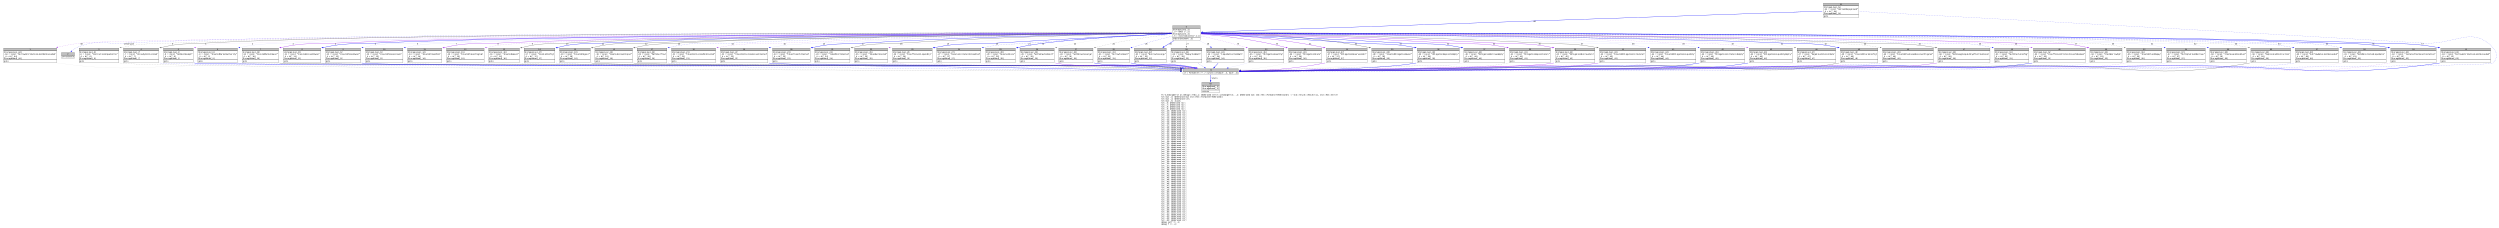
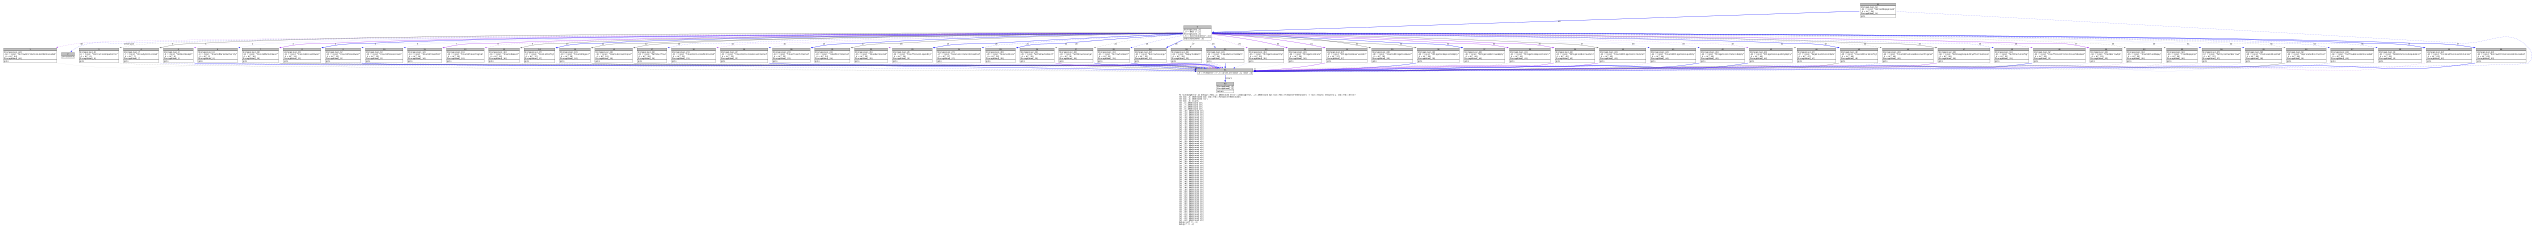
(1308, 40) -> (1314, 40)
none -> (2182, 55)
